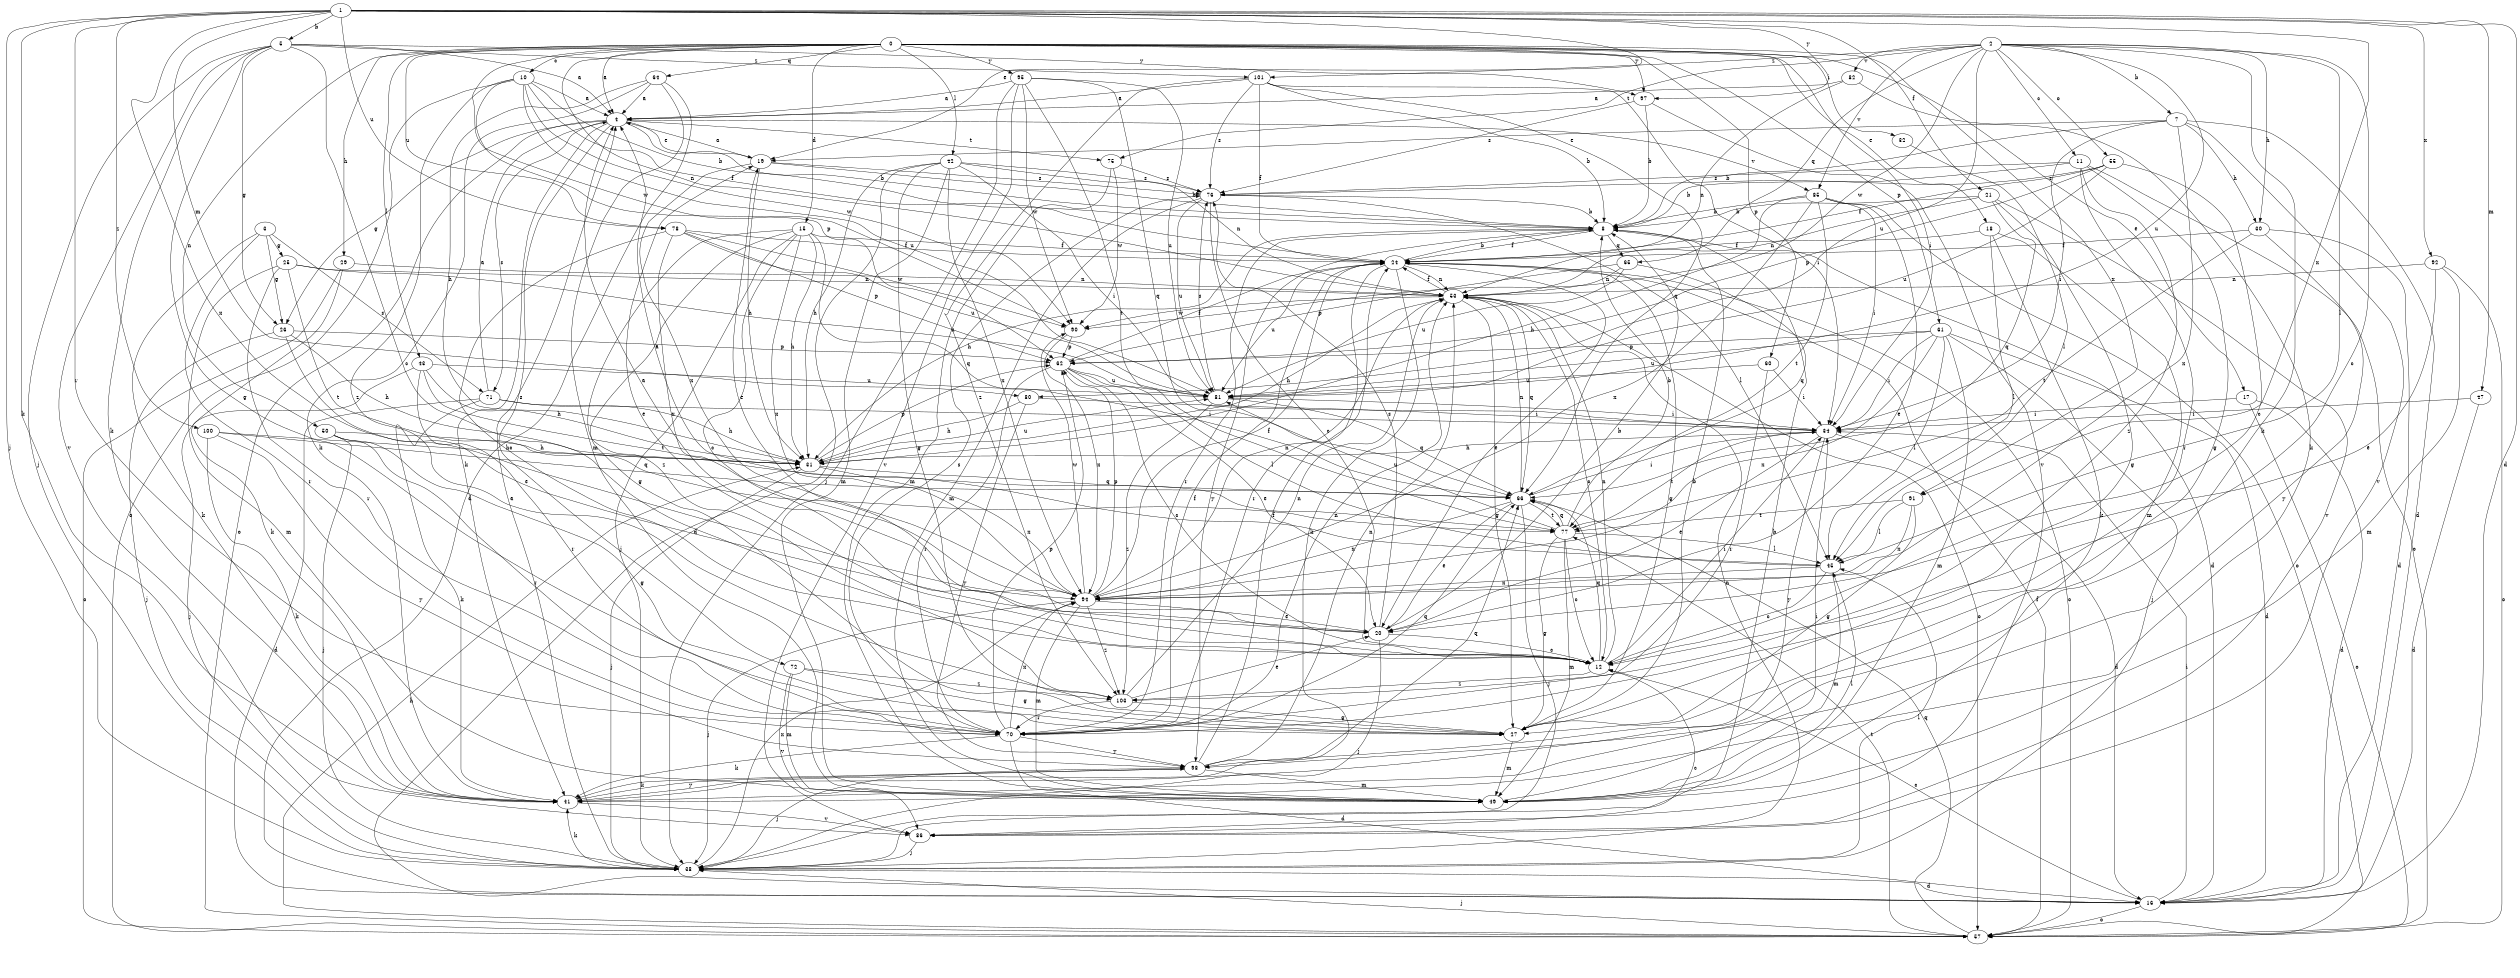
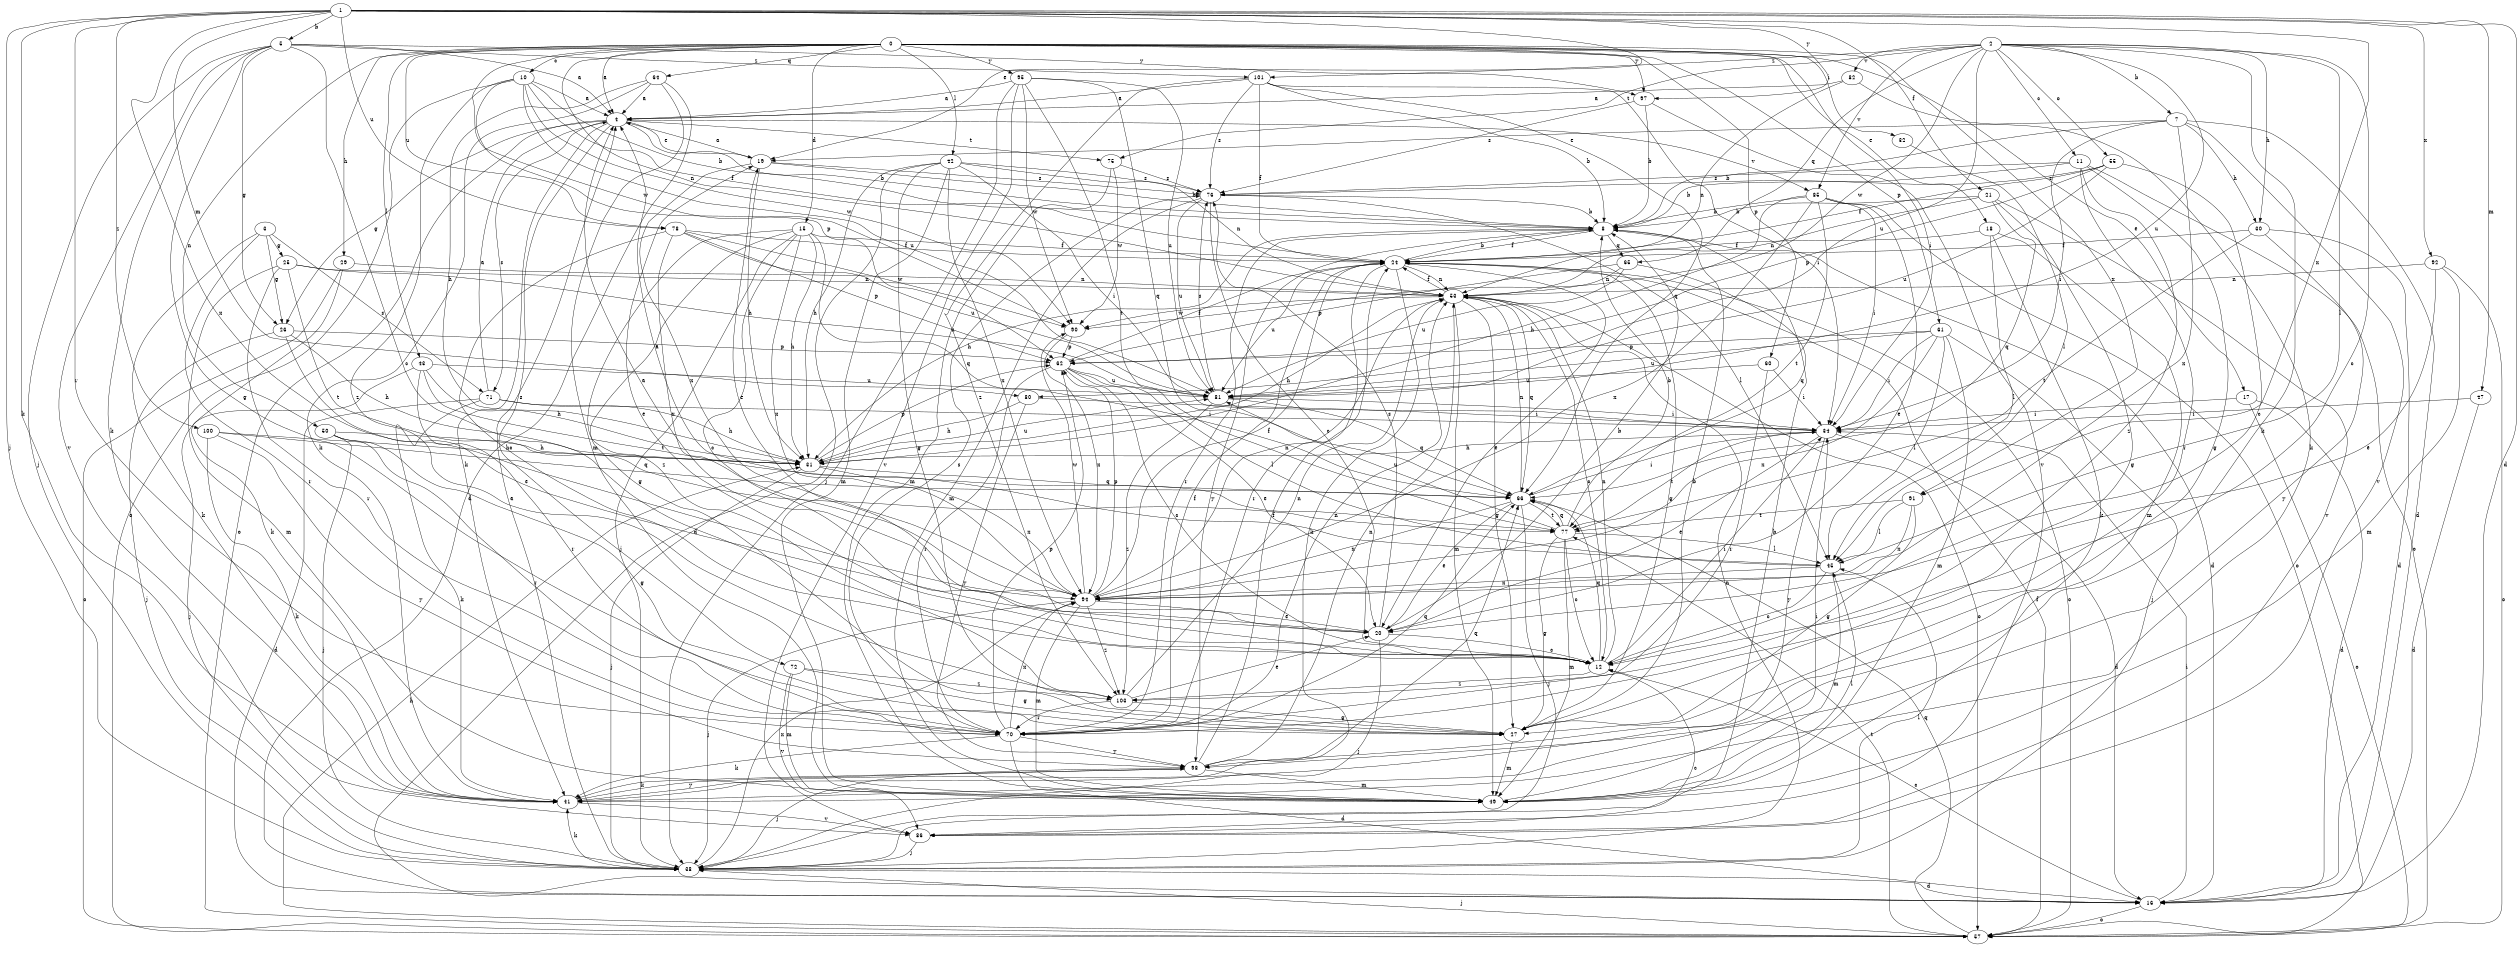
none -> (1455, 551)
(2261, 561) -> none
